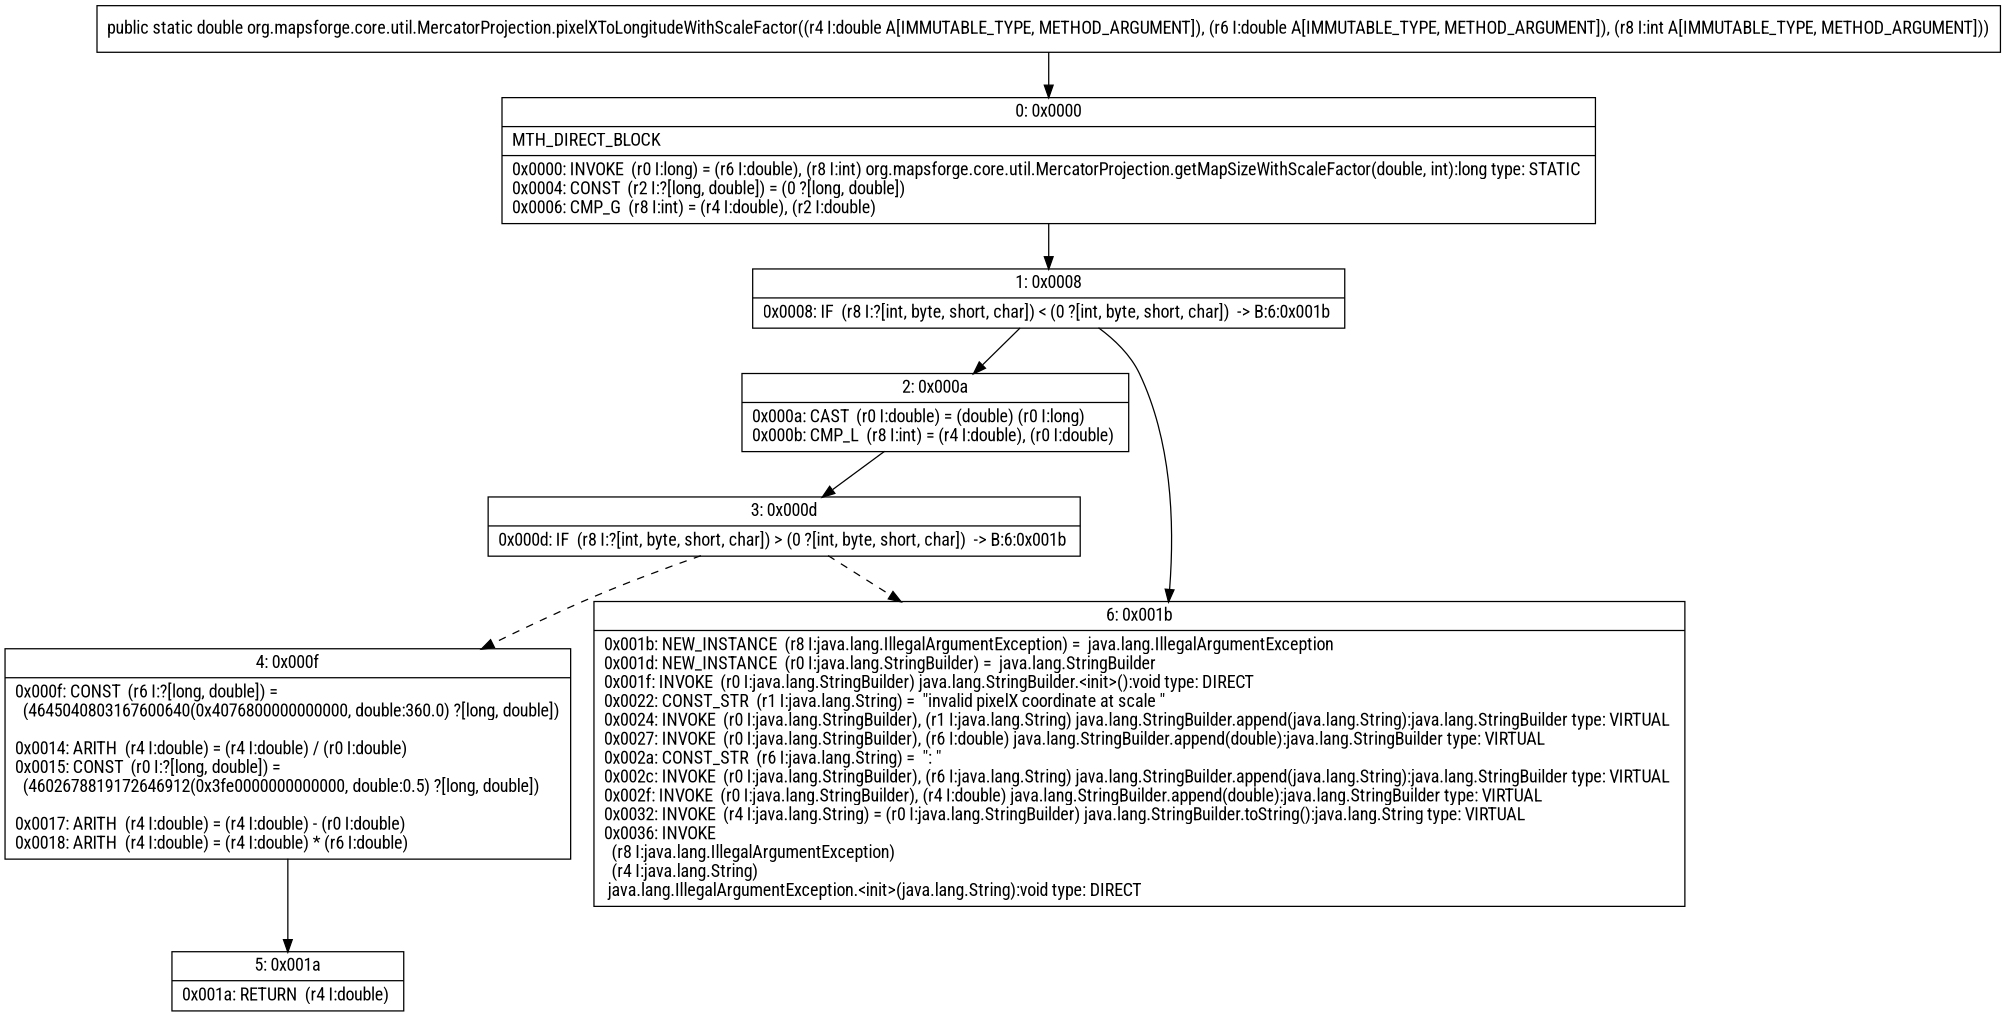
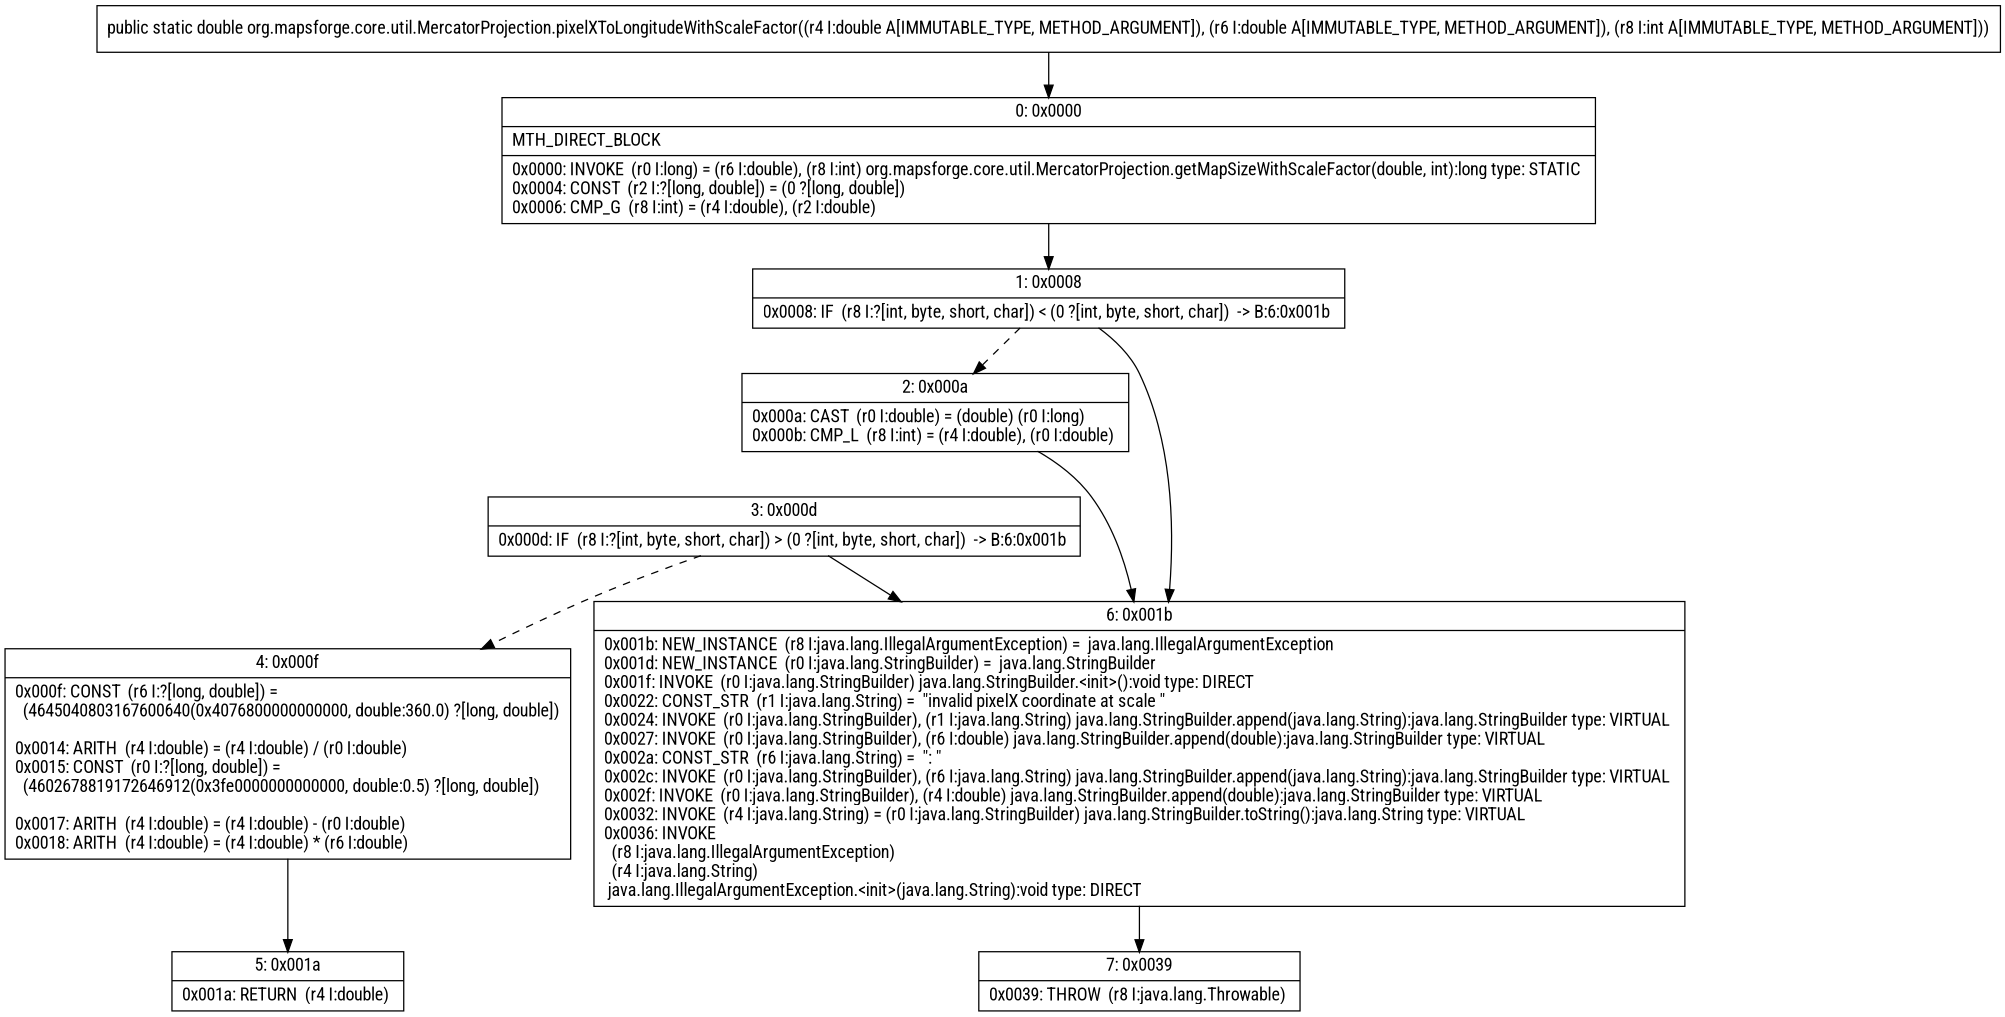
(1001, 346) -> (1001, 346)
(859, 470) -> (1100, 509)
(859, 575) -> (859, 575)
none -> (1139, 981)
